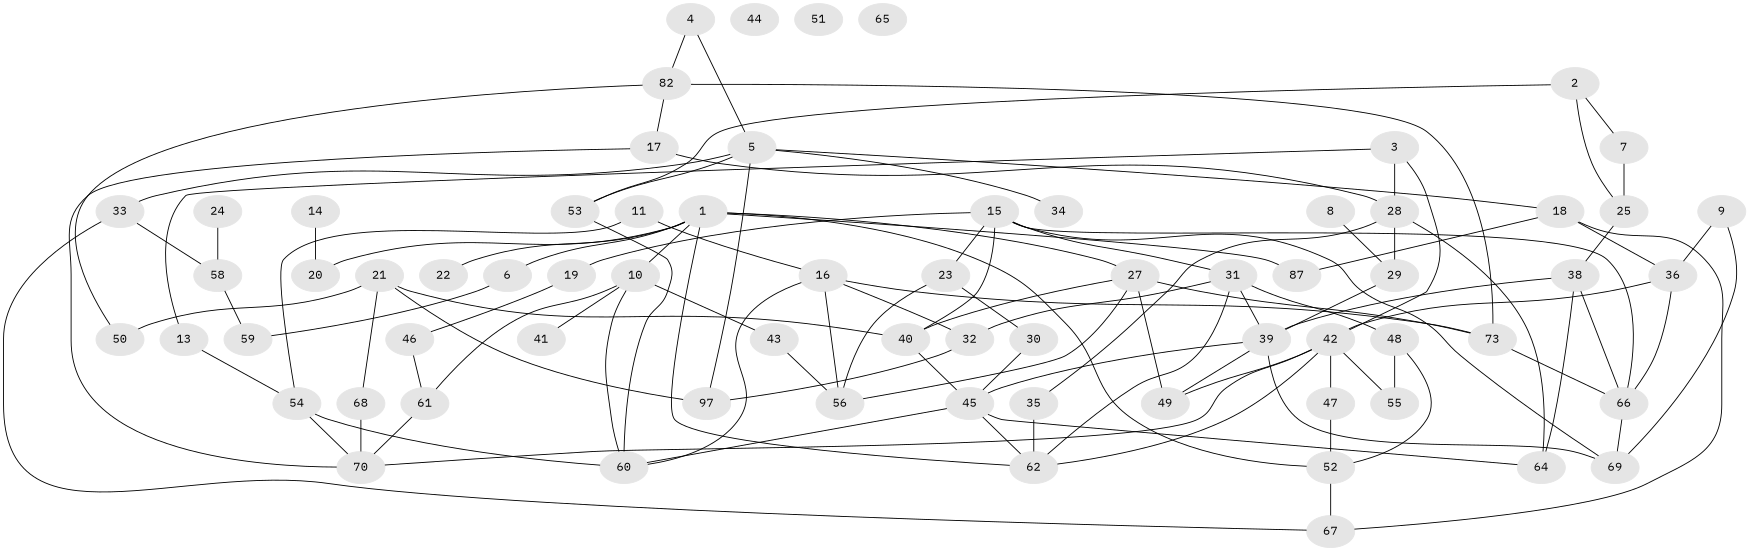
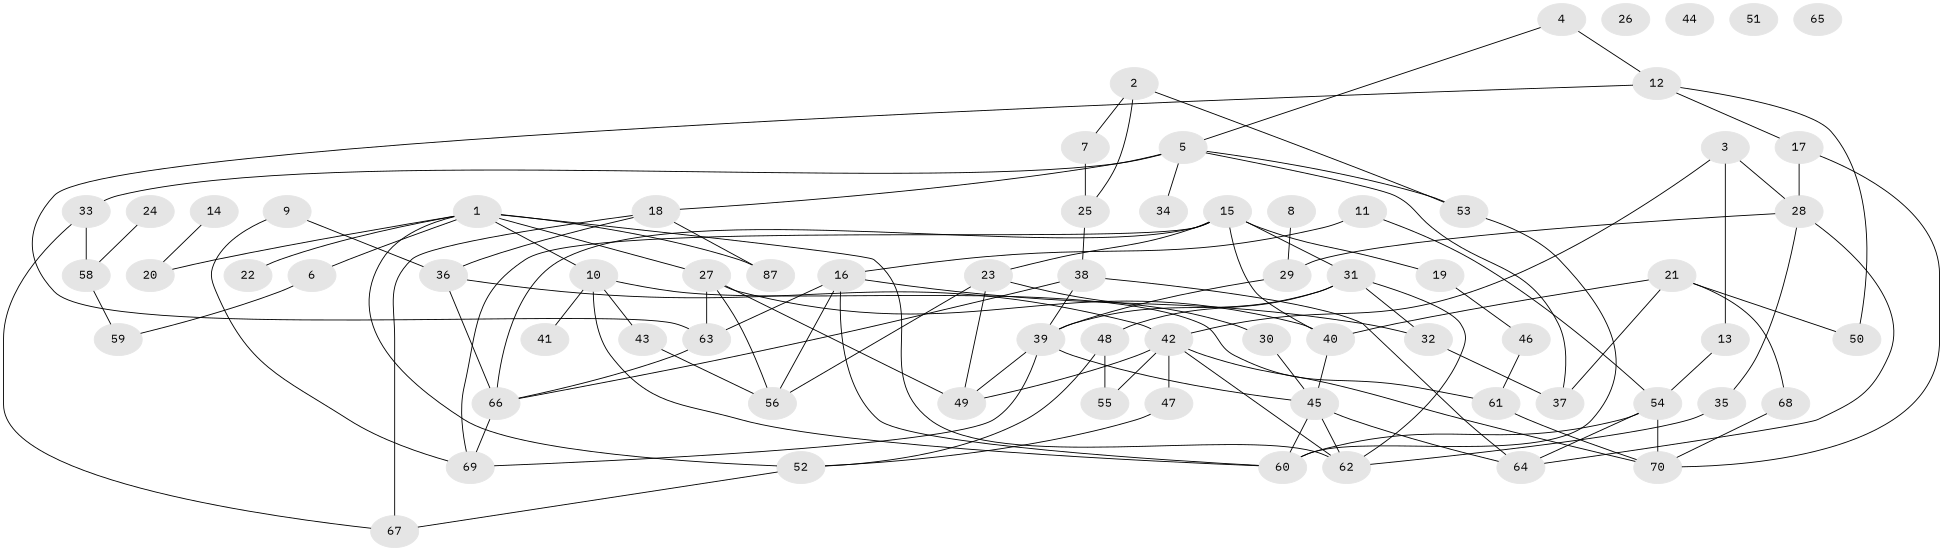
none -> (1626, 20)
(667, 84) -> (1657, 84)
none -> (975, 339)
(1492, 340) -> (707, 340)
(707, 404) -> (1560, 404)
none -> (1599, 431)
